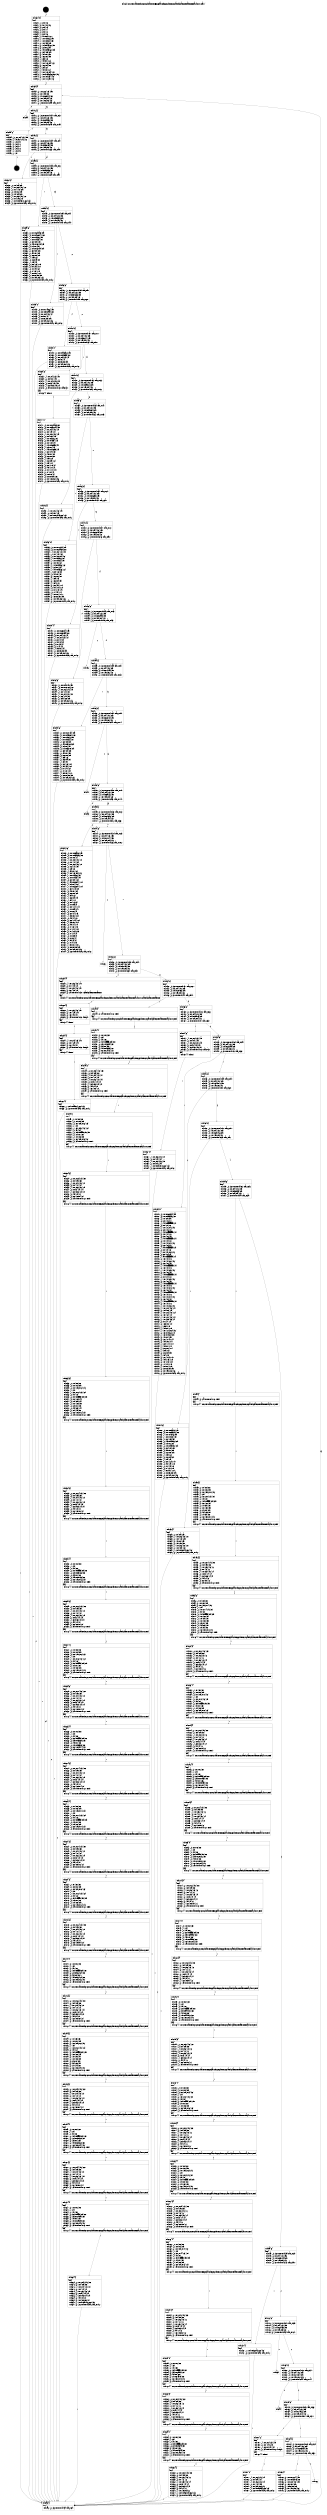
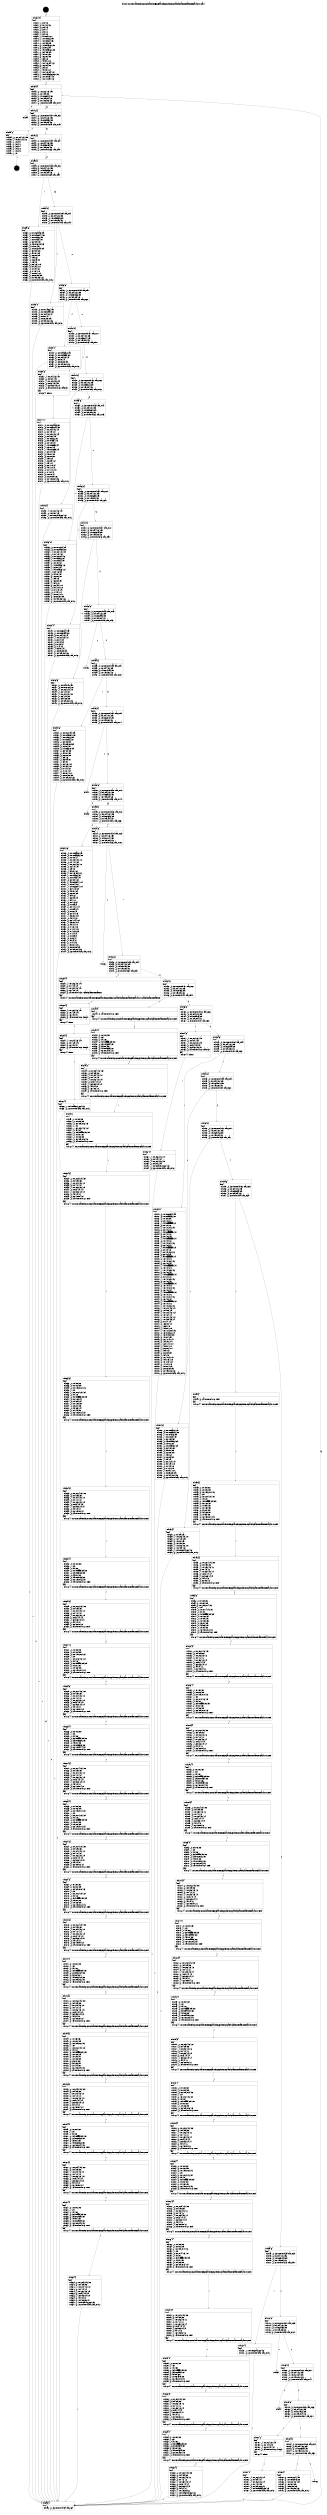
(20, 192) -> none
